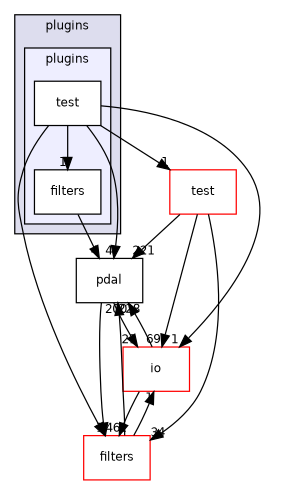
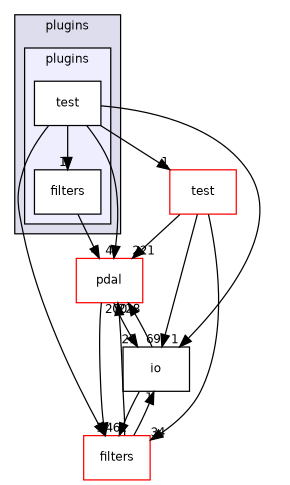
(110, 281) -> (110, 281)
(156, 369) -> (156, 369)
